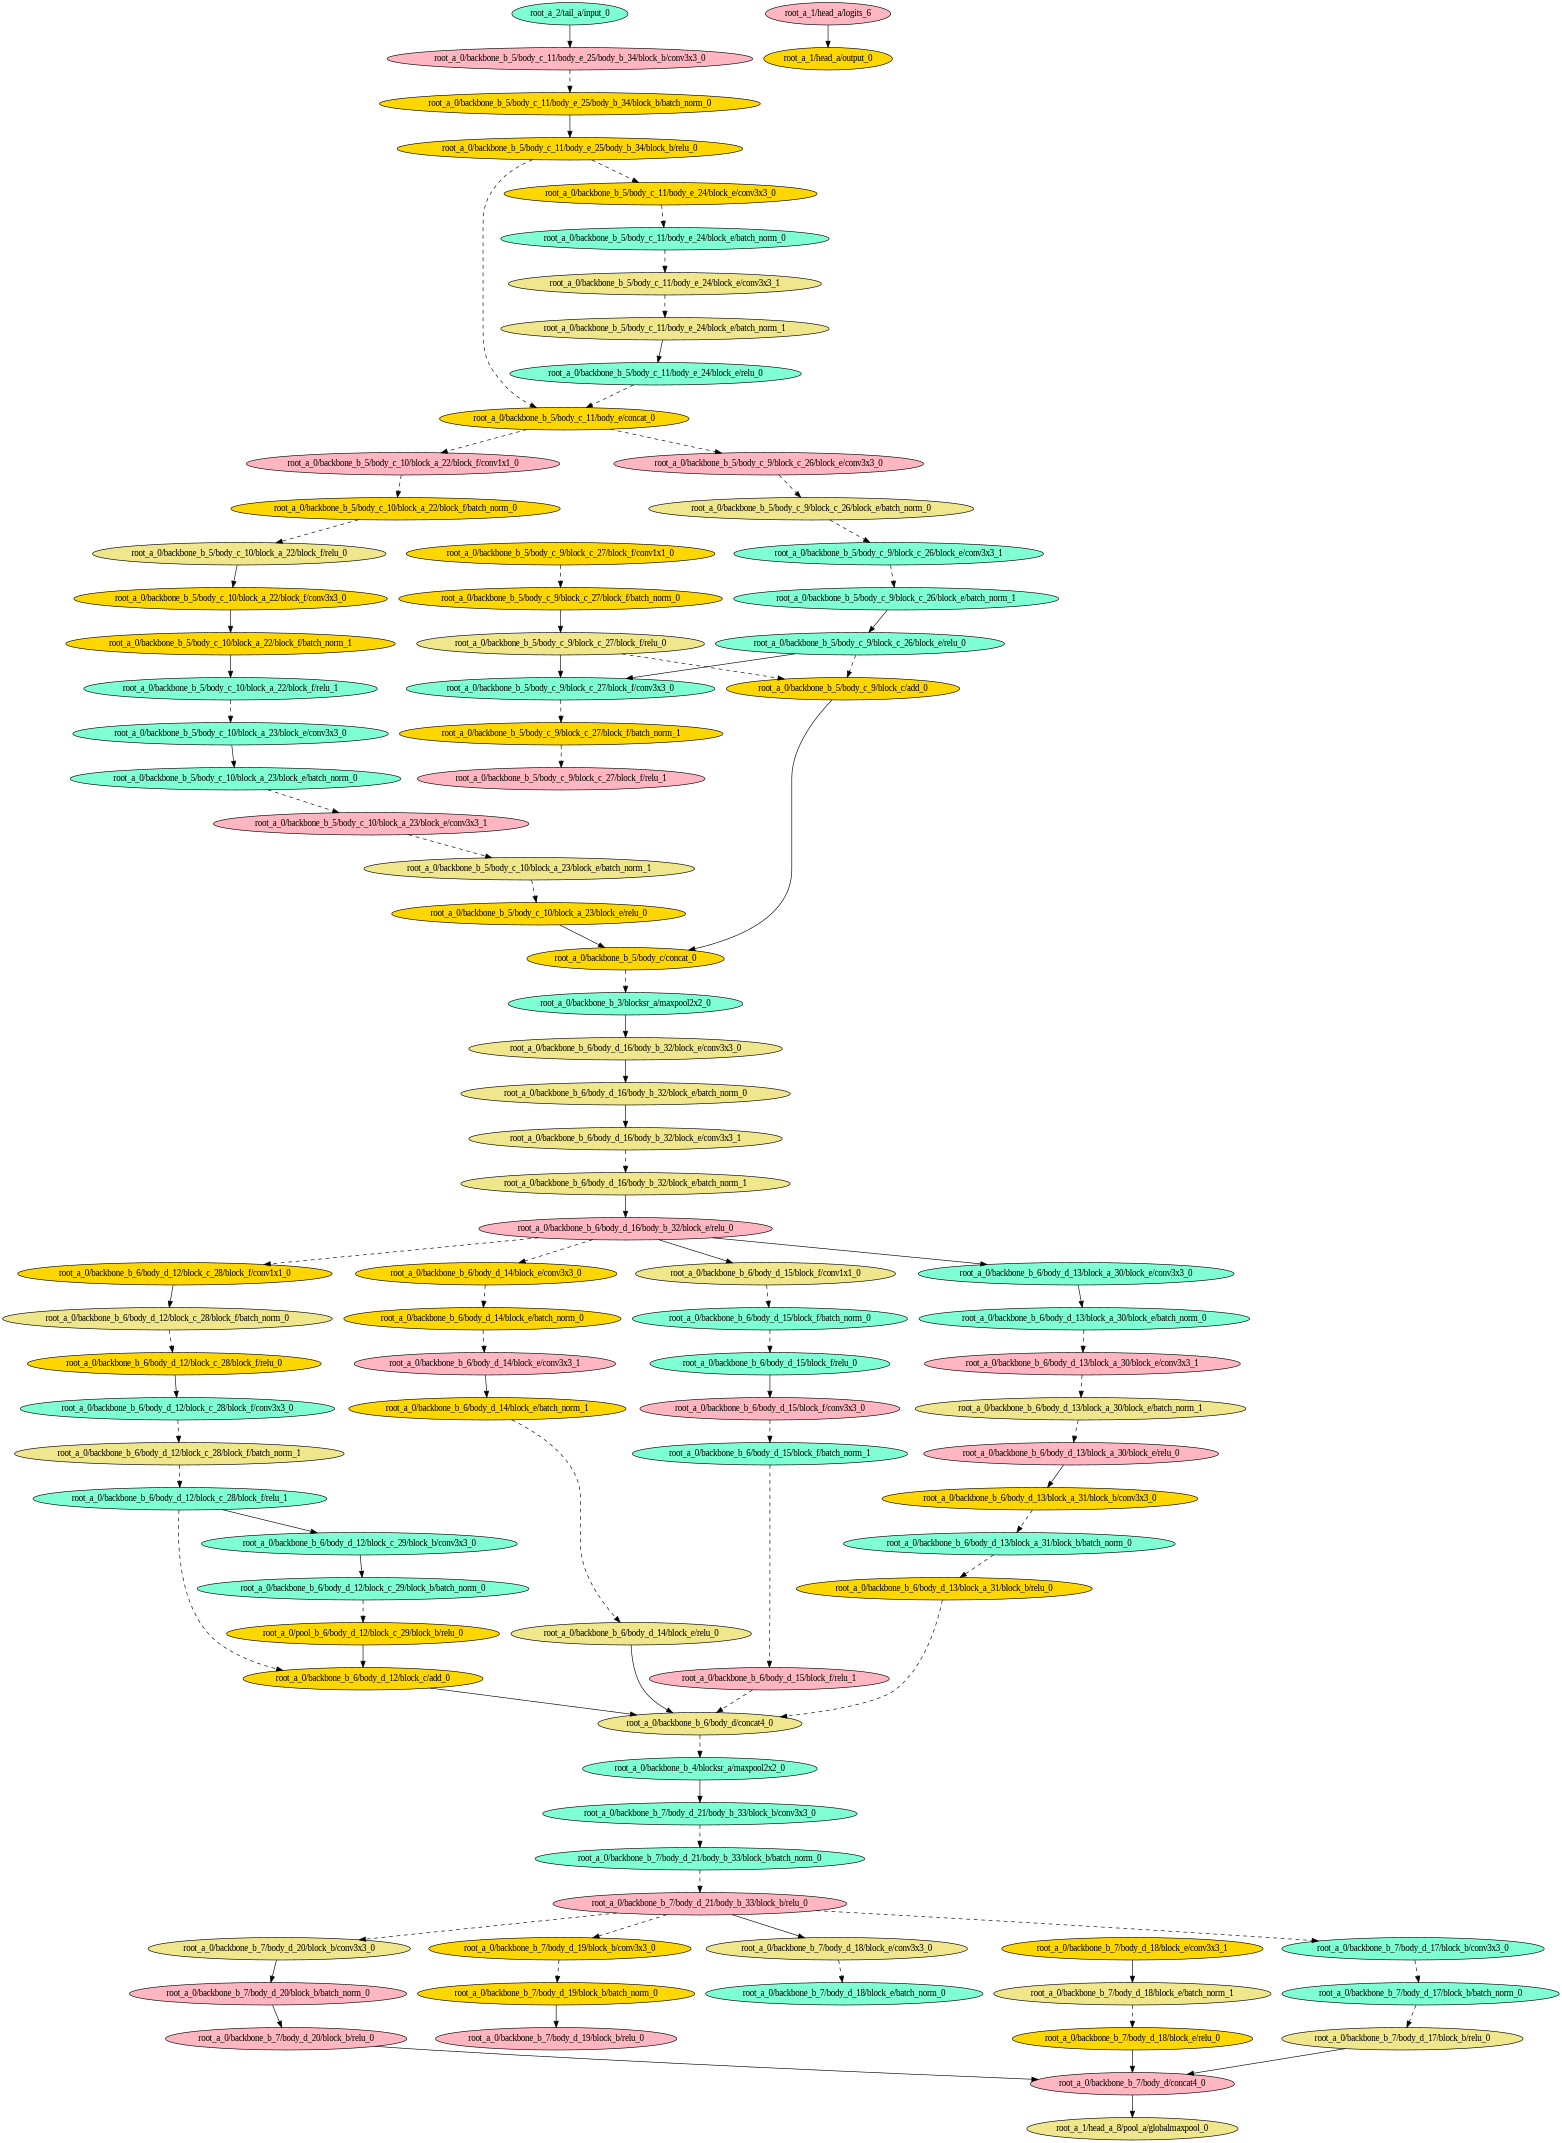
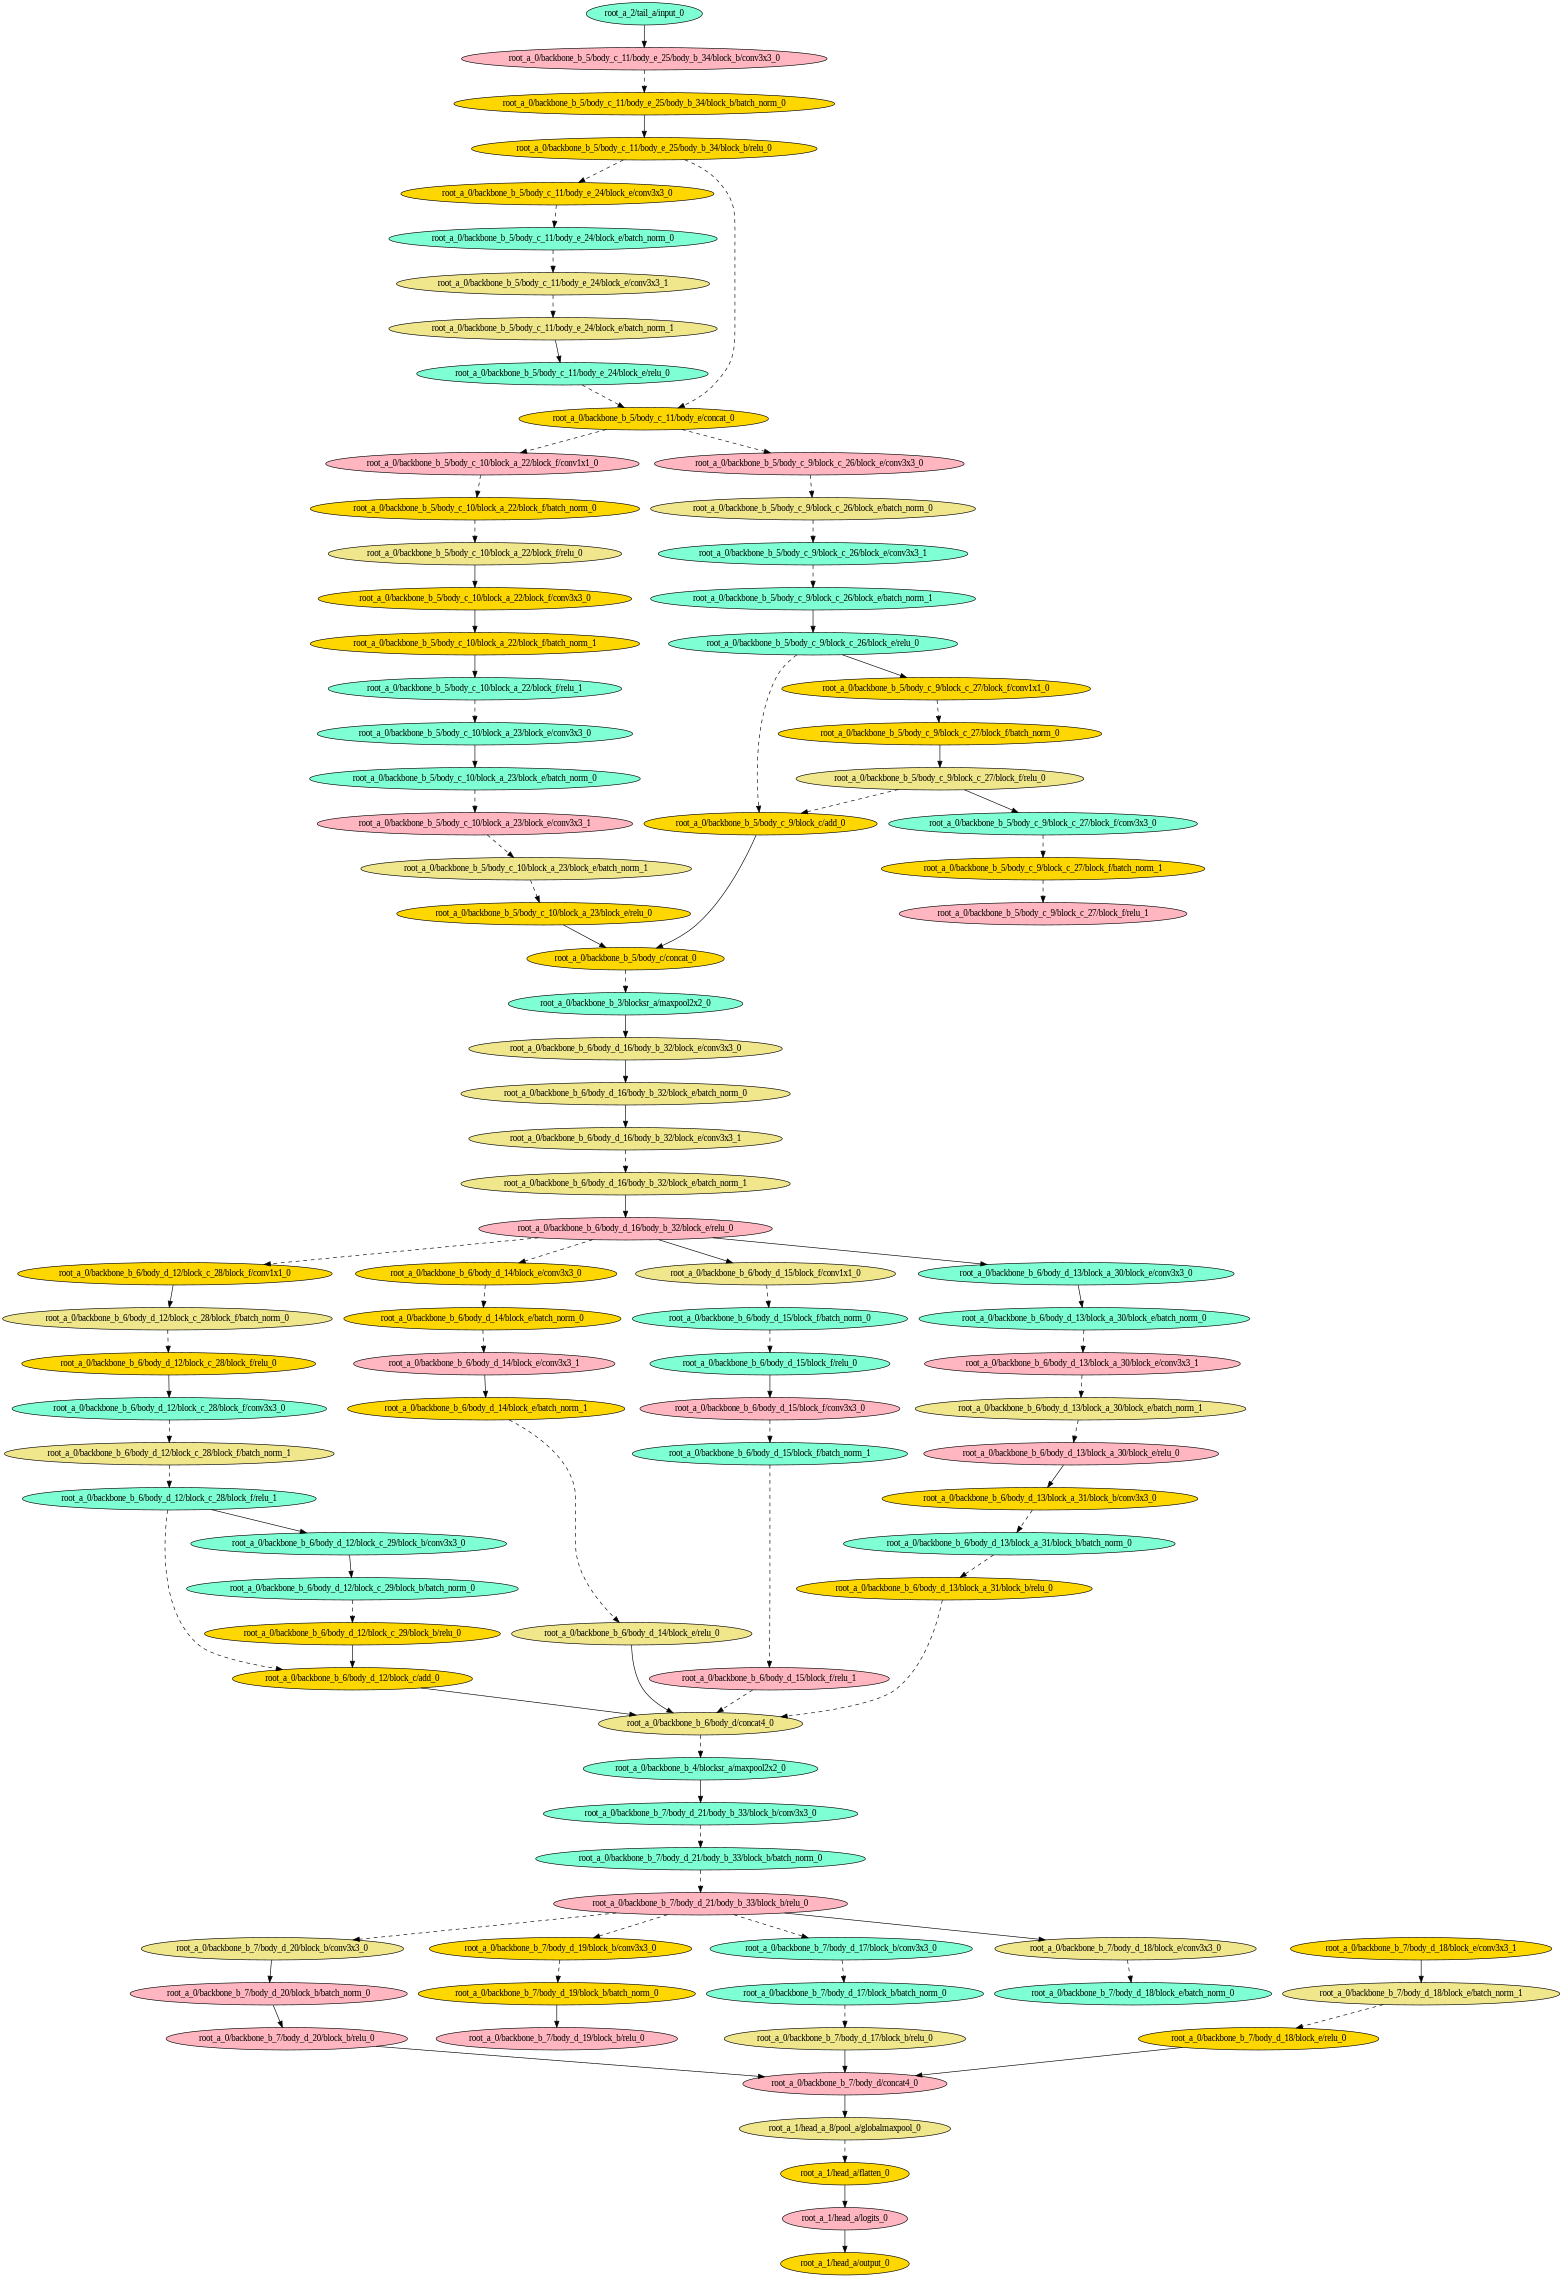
(828, 14) -> (845, 2219)
(722, 665) -> (871, 665)
(363, 1634) -> (352, 1634)
none -> (845, 2174)
